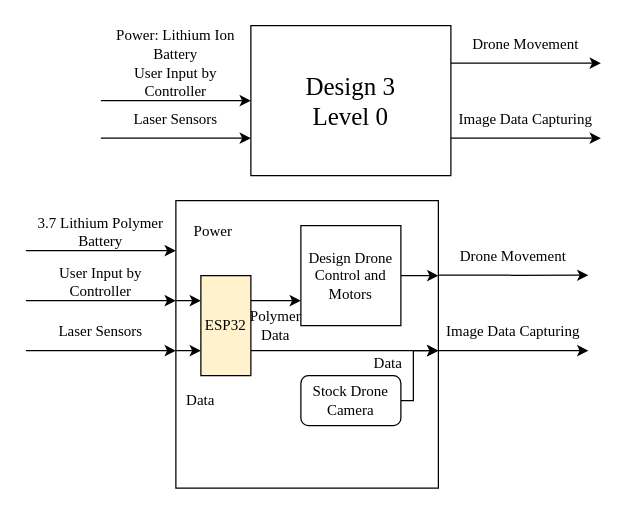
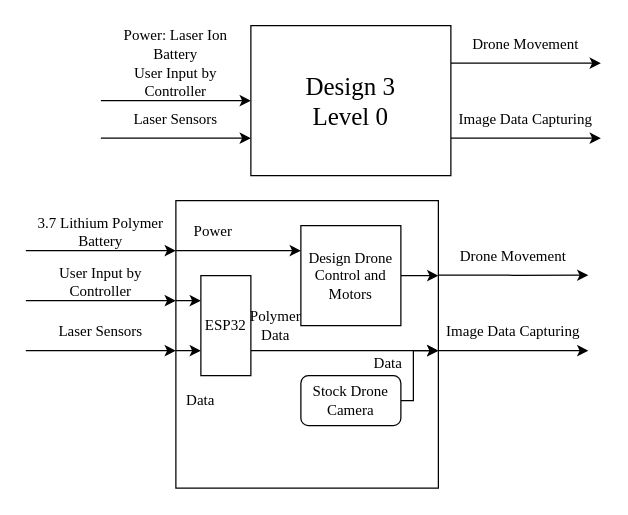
(176, 44) -> (176, 44)
none -> (234, 251)
(272, 301) -> none
(226, 326) -> (226, 326)
